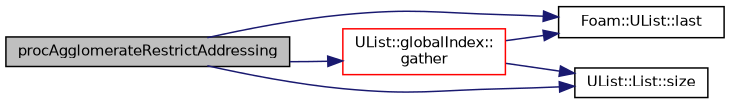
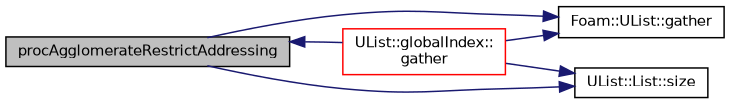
(641, 22) -> (641, 22)
(309, 62) -> (324, 42)
